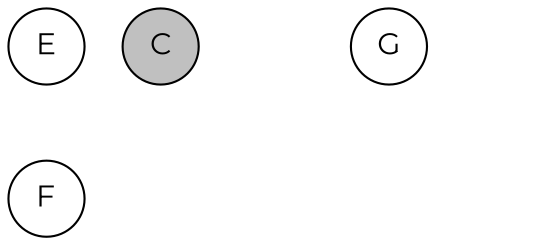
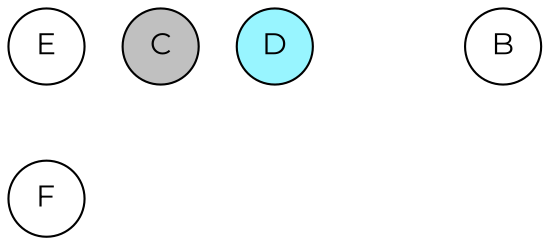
none -> (275, 47)
(389, 47) -> none
none -> (503, 47)
